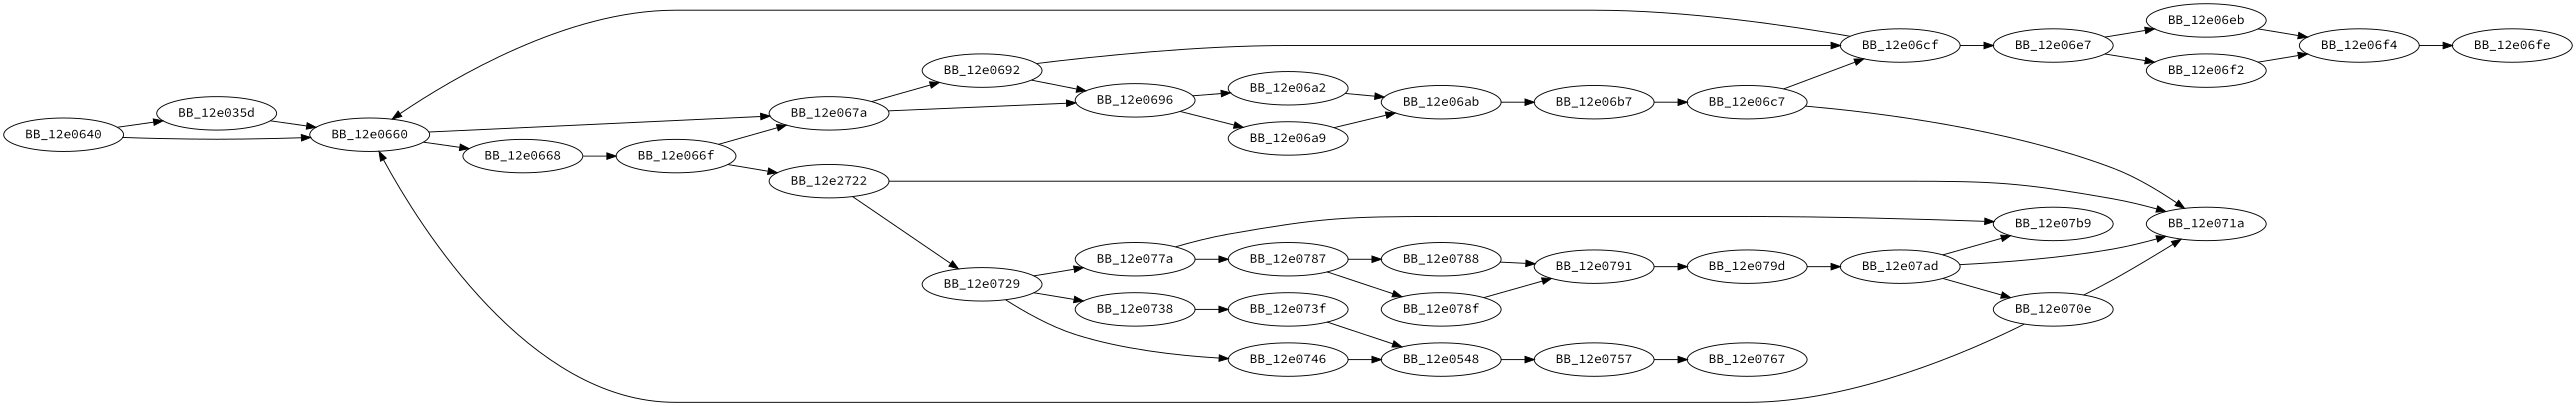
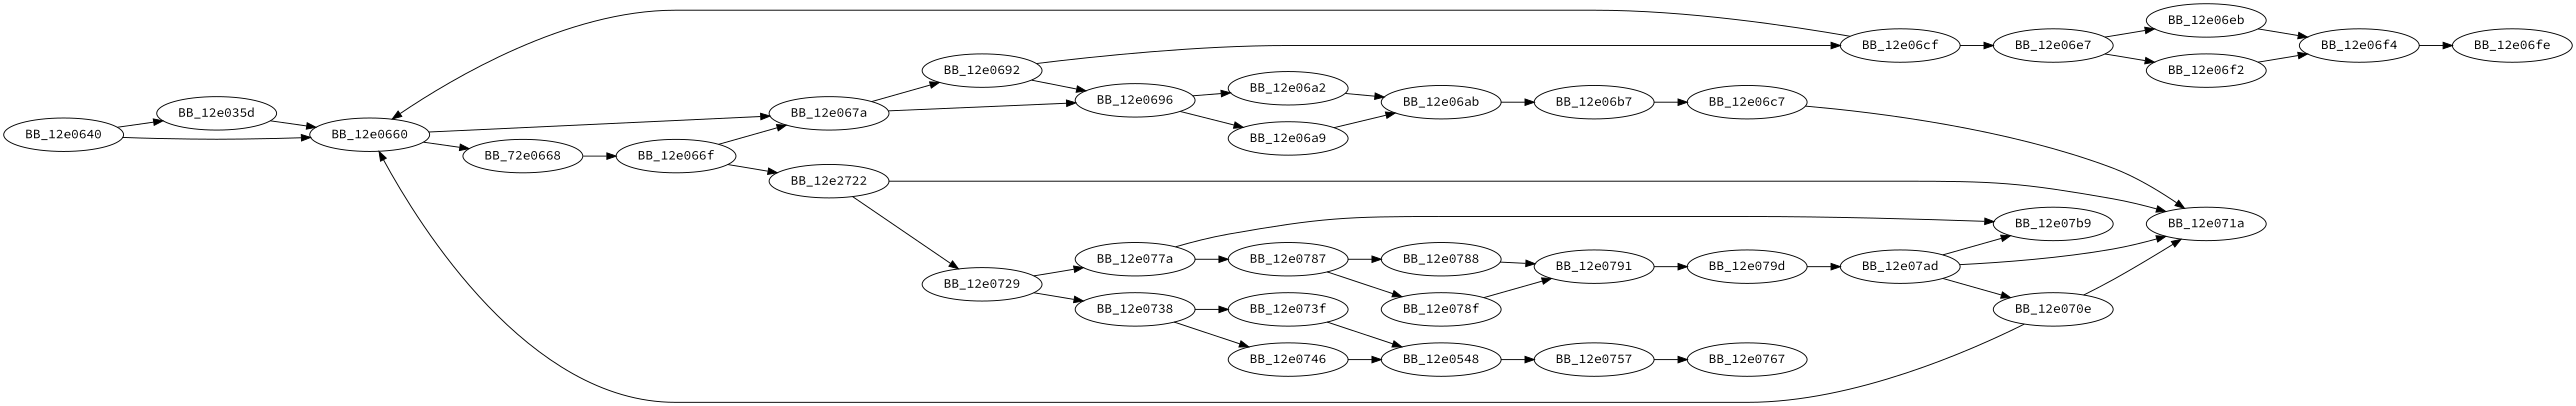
(1819, 76) -> none
(523, 156) -> (523, 156)
(1108, 343) -> (1207, 333)
